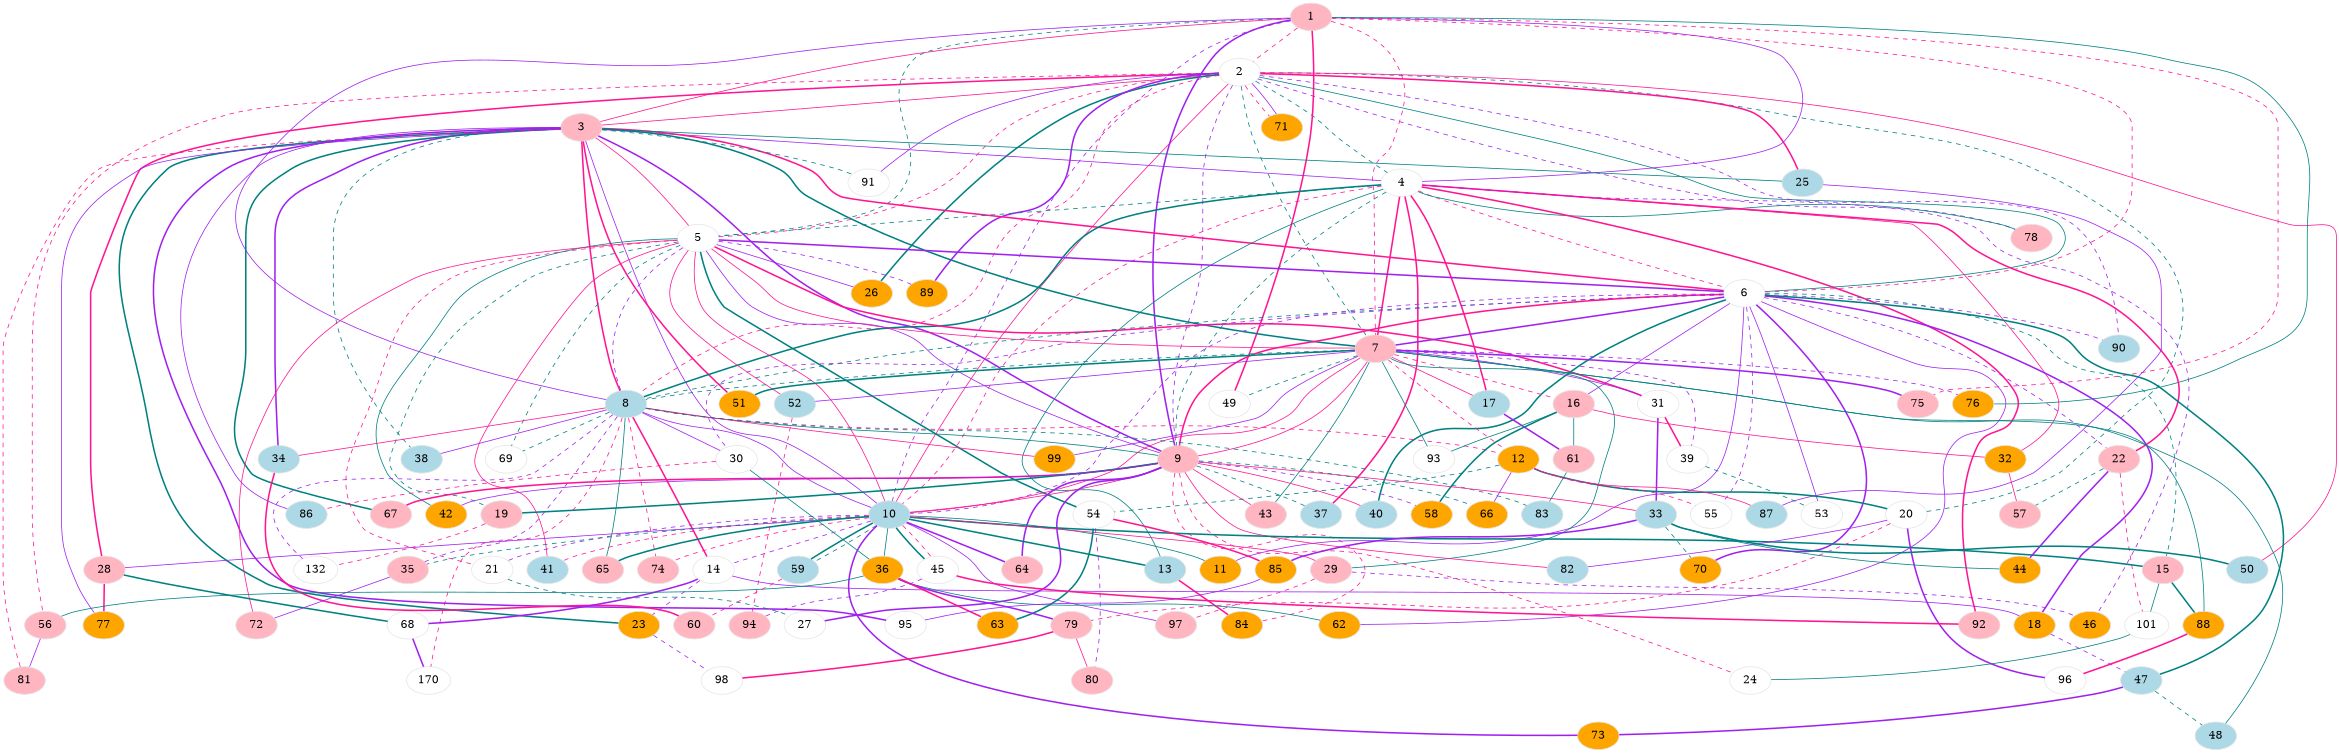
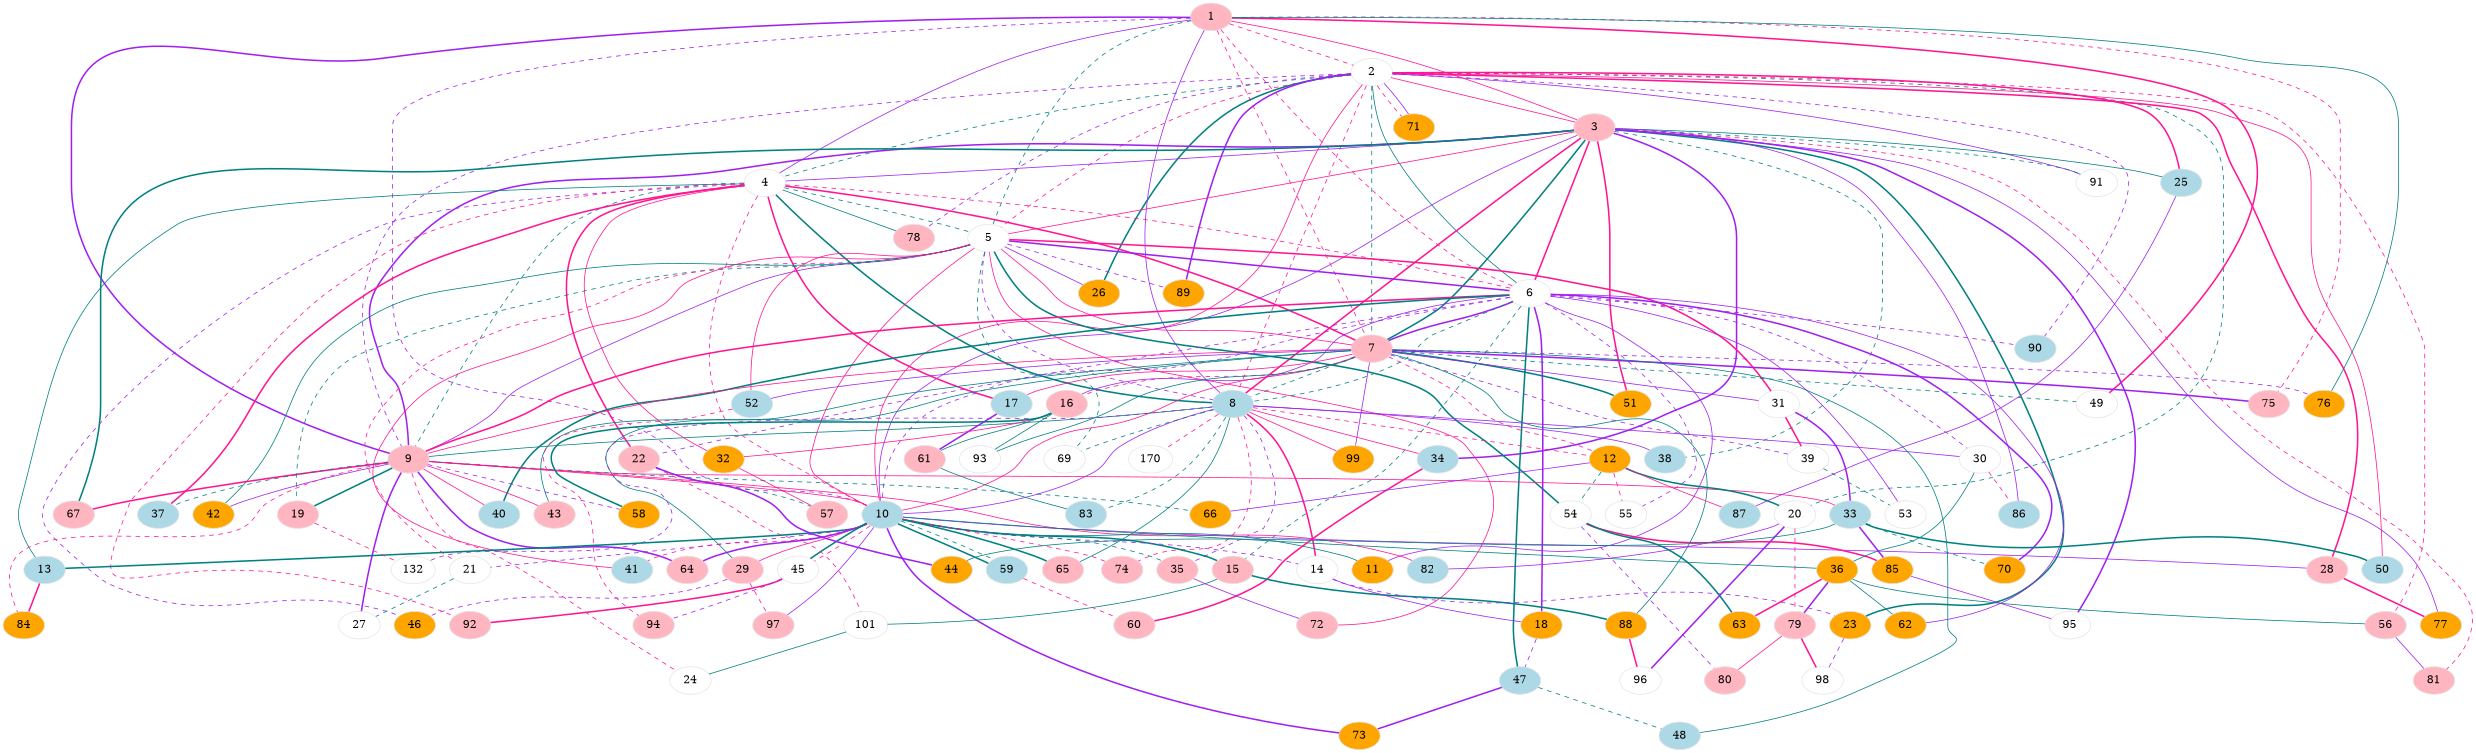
(1807, 279) -> (251, 367)
(408, 625) -> none
